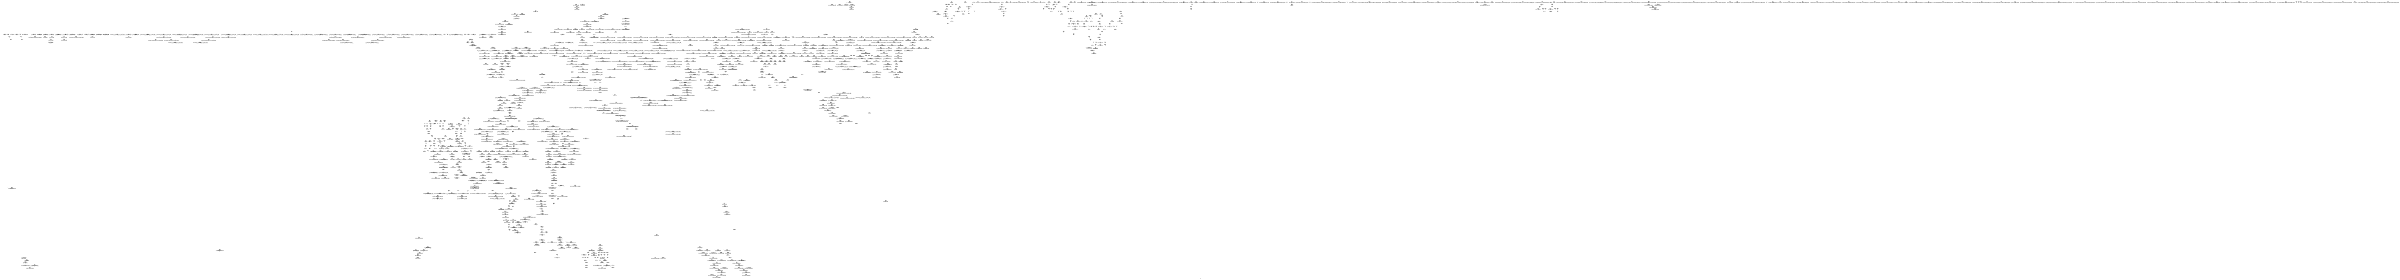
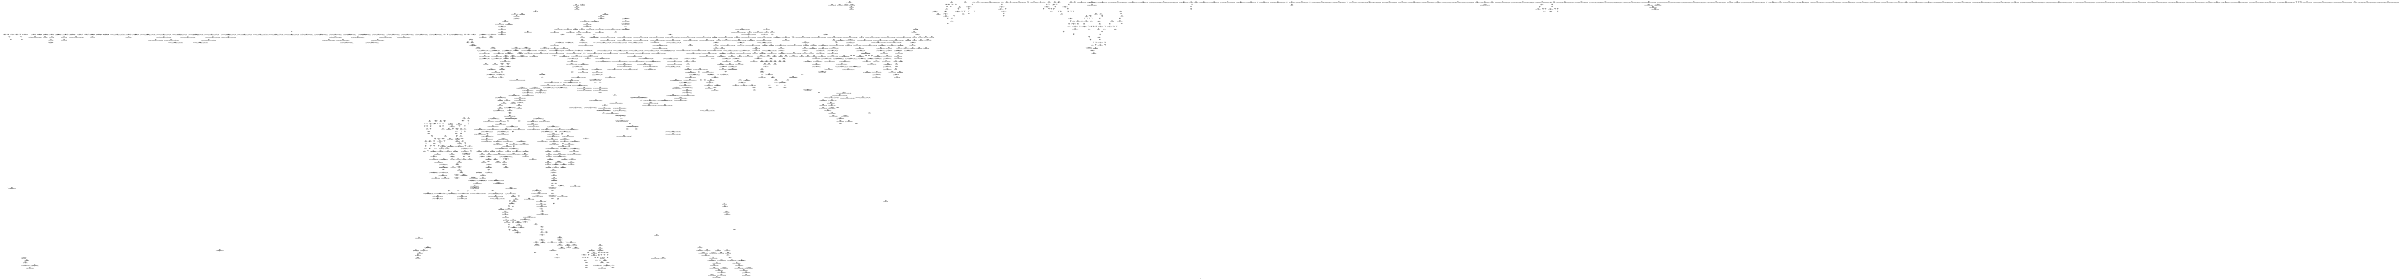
none -> (561, 88)
